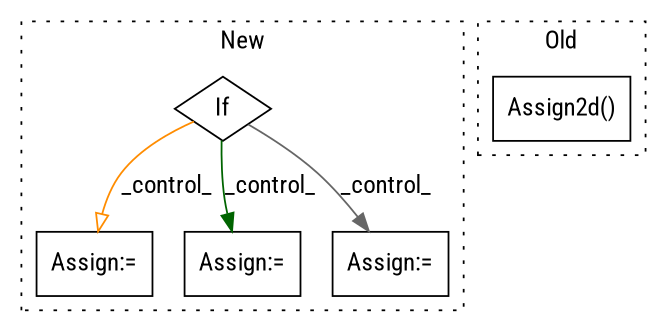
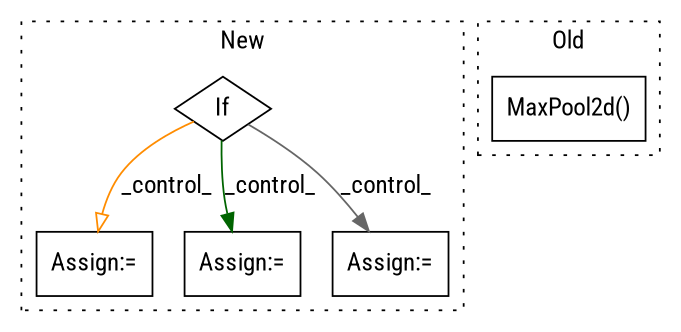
(562, 109) -> (569, 109)
